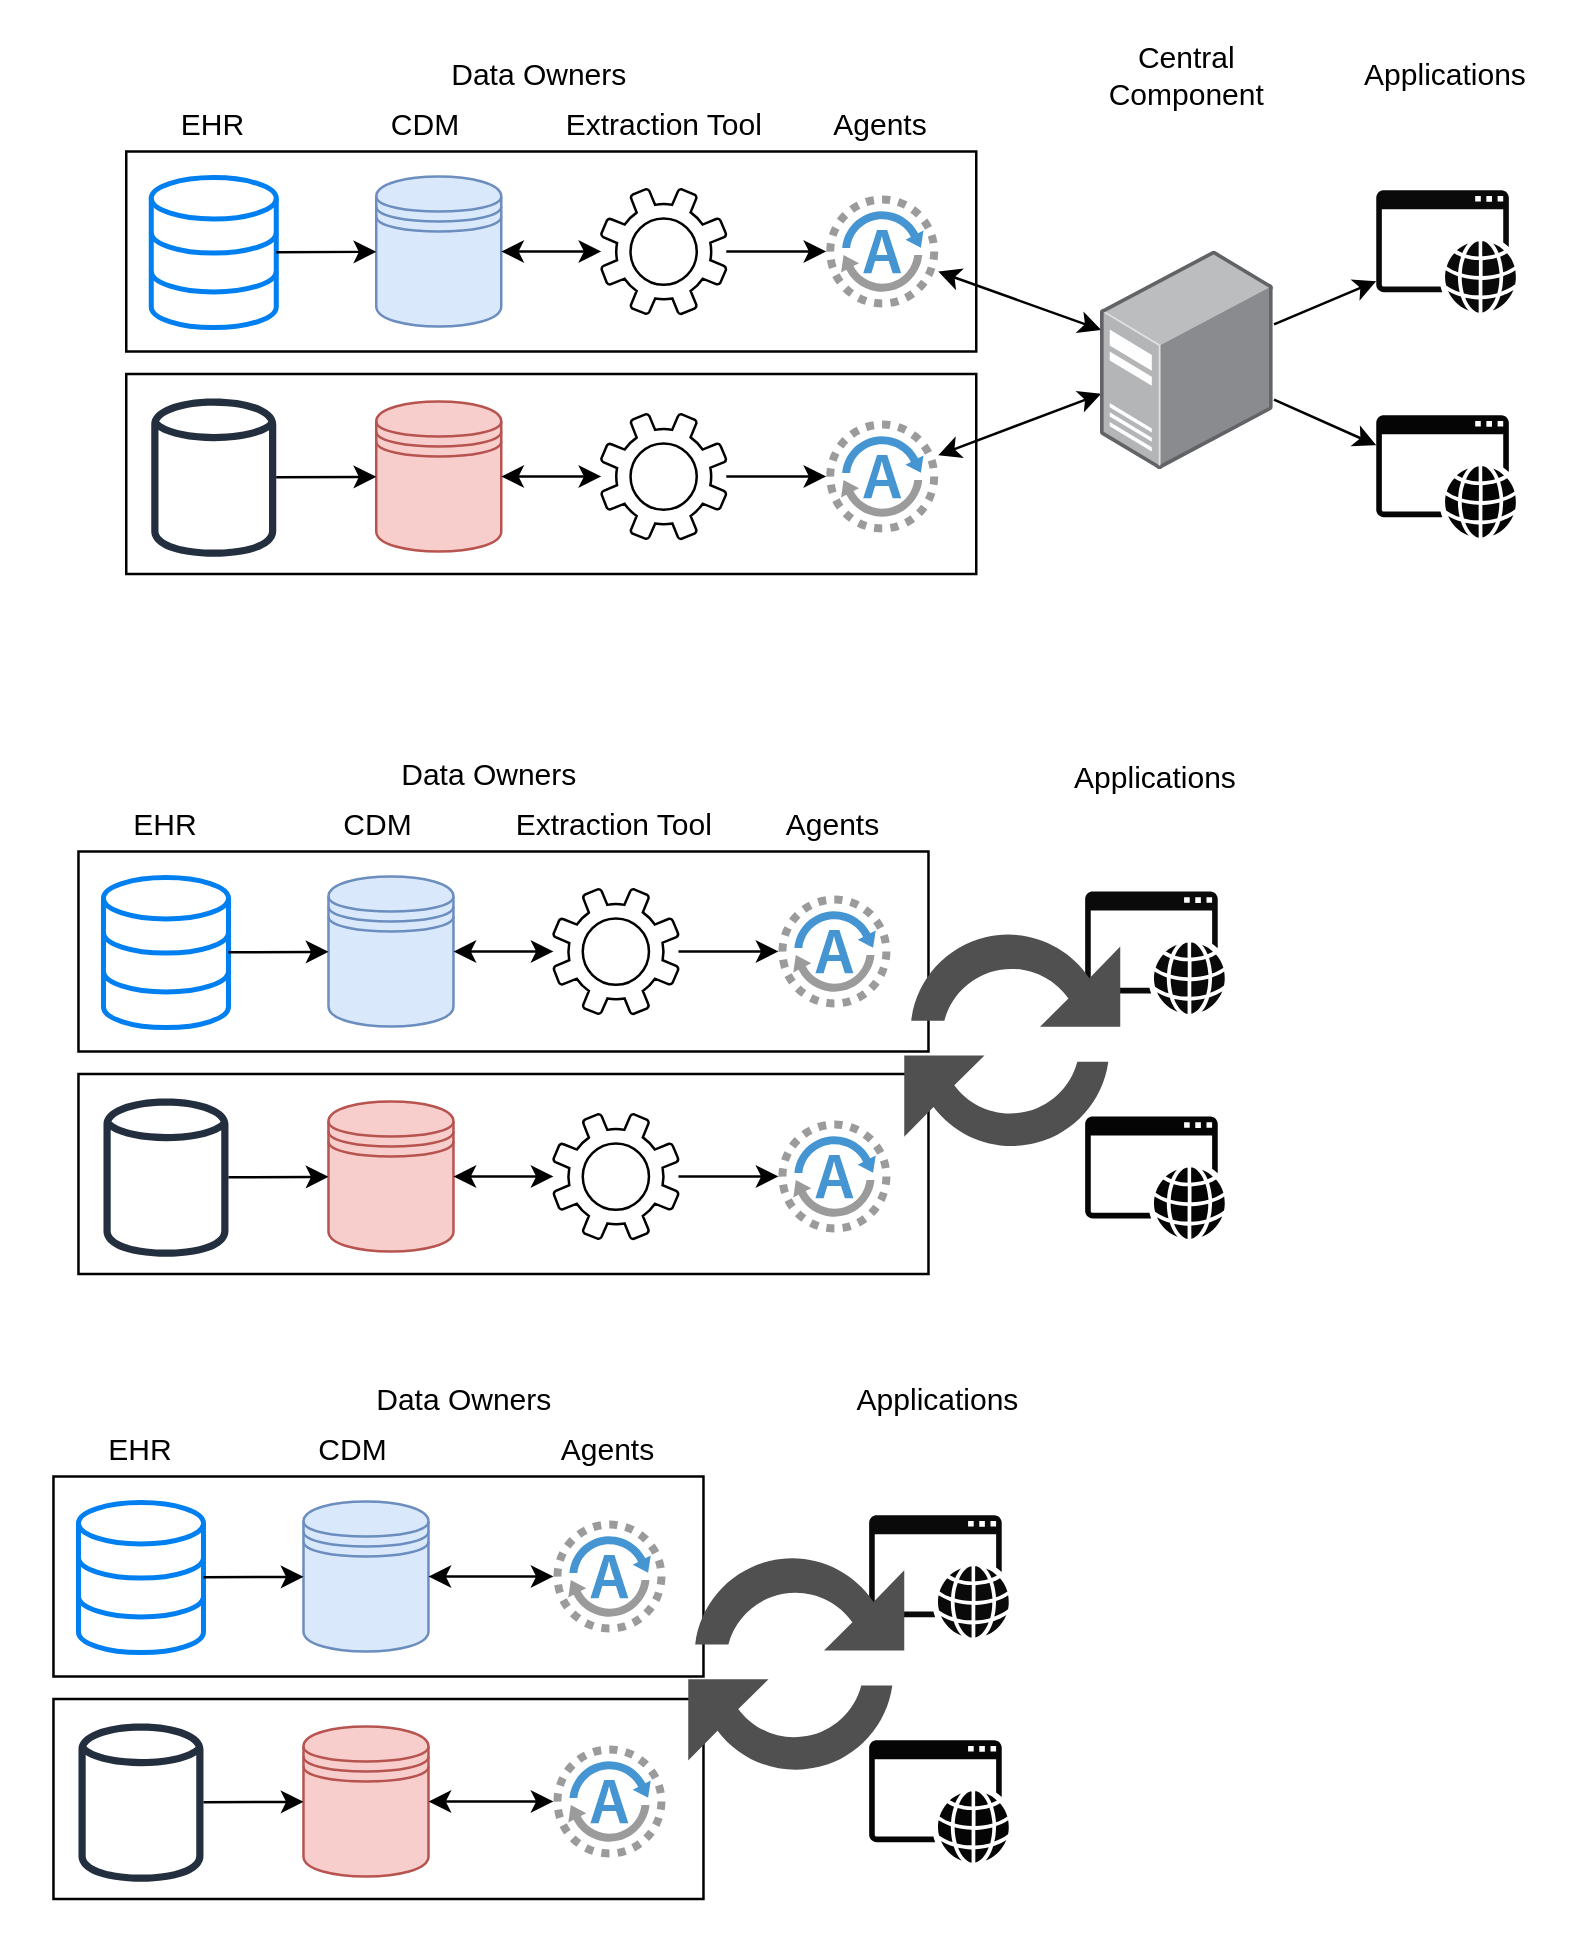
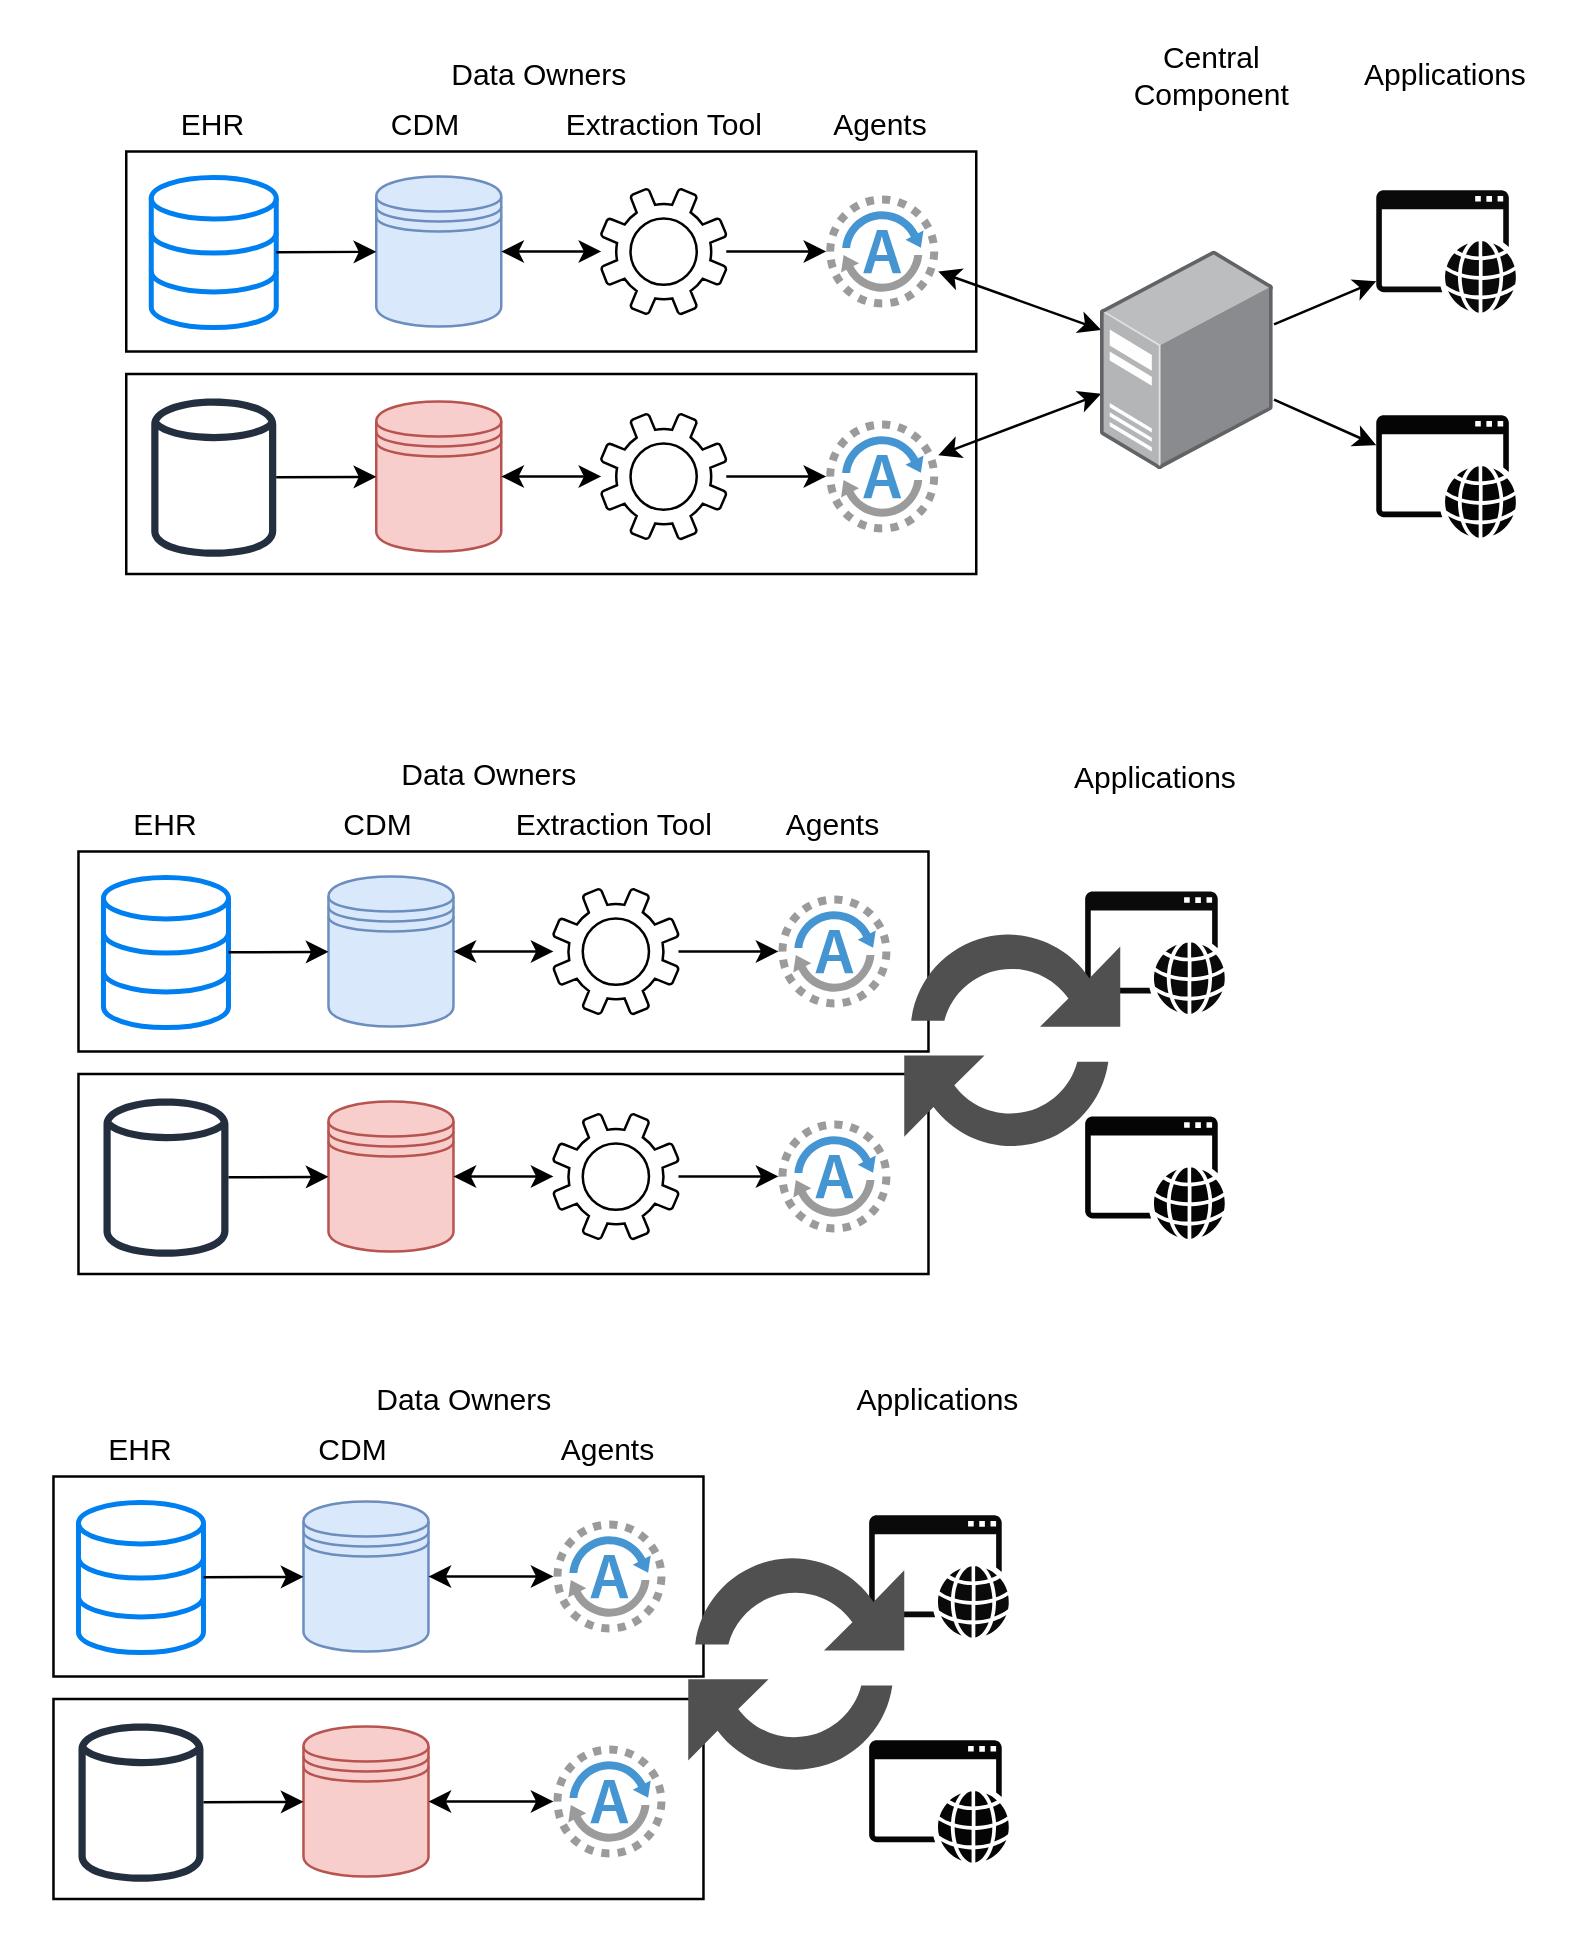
(1188, 76) -> (1213, 76)
